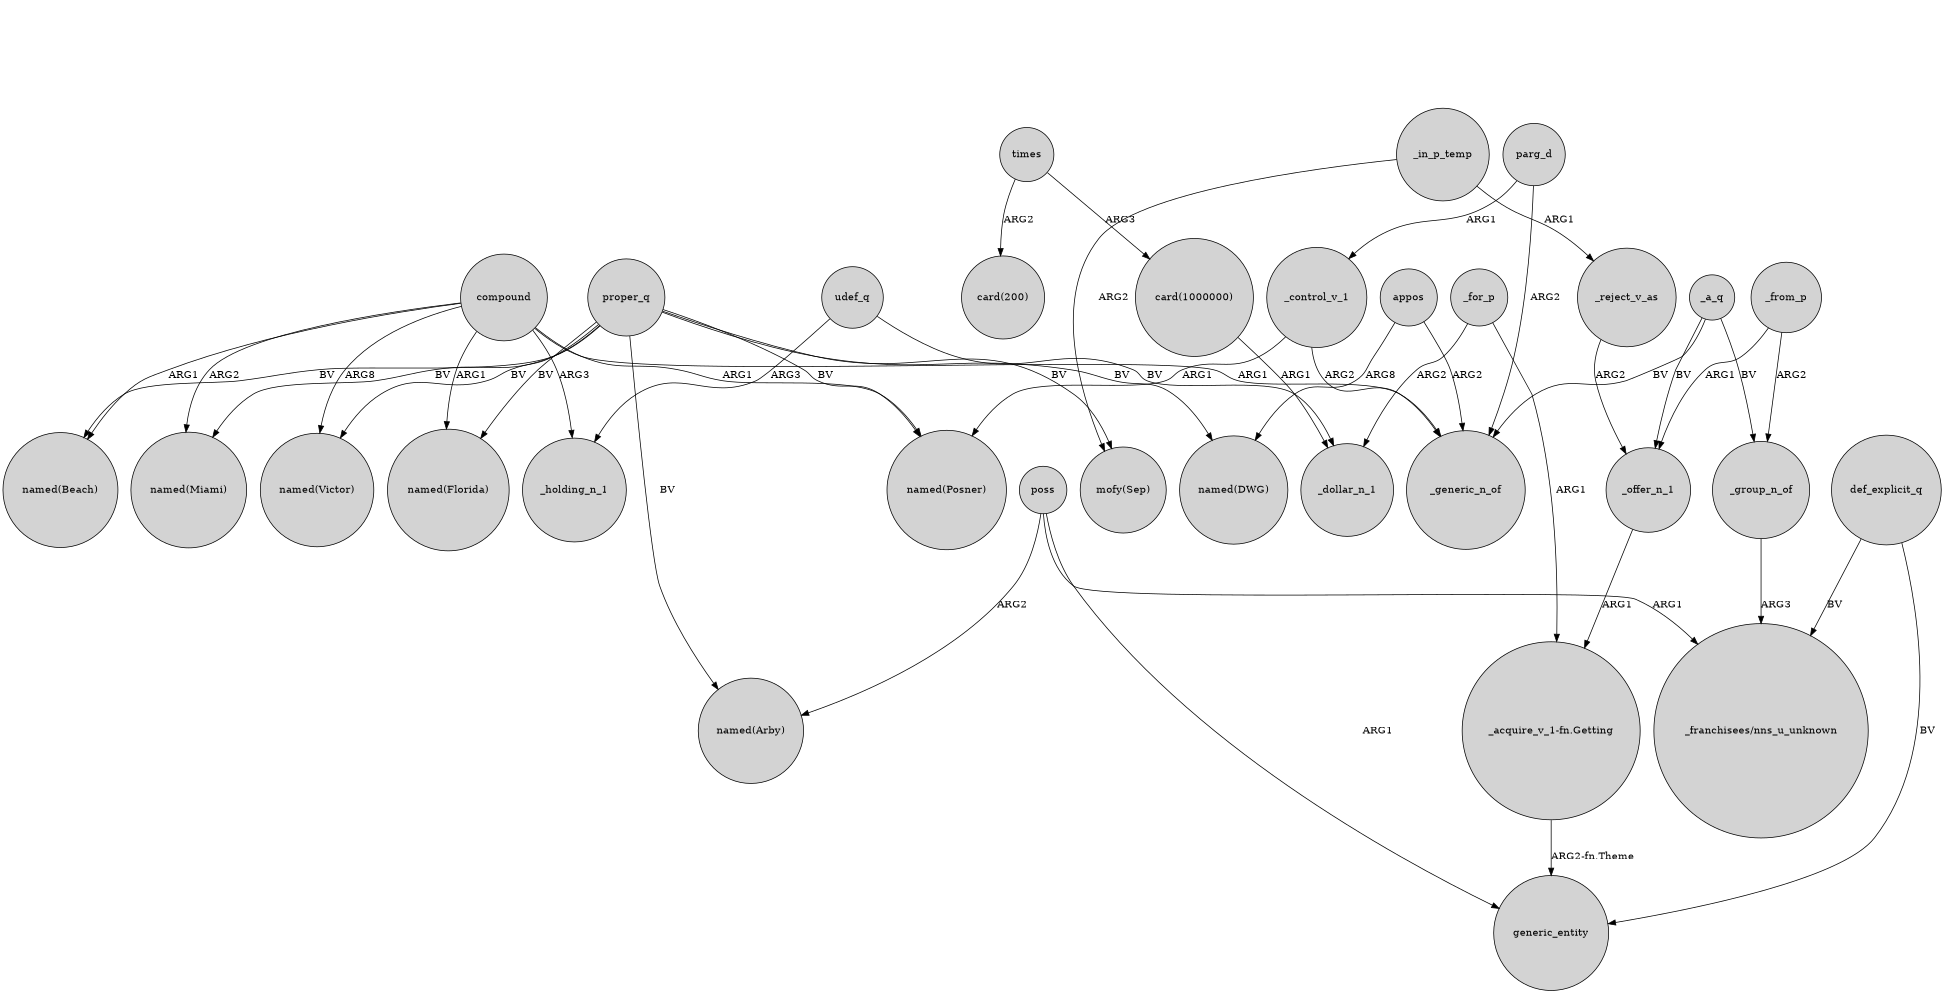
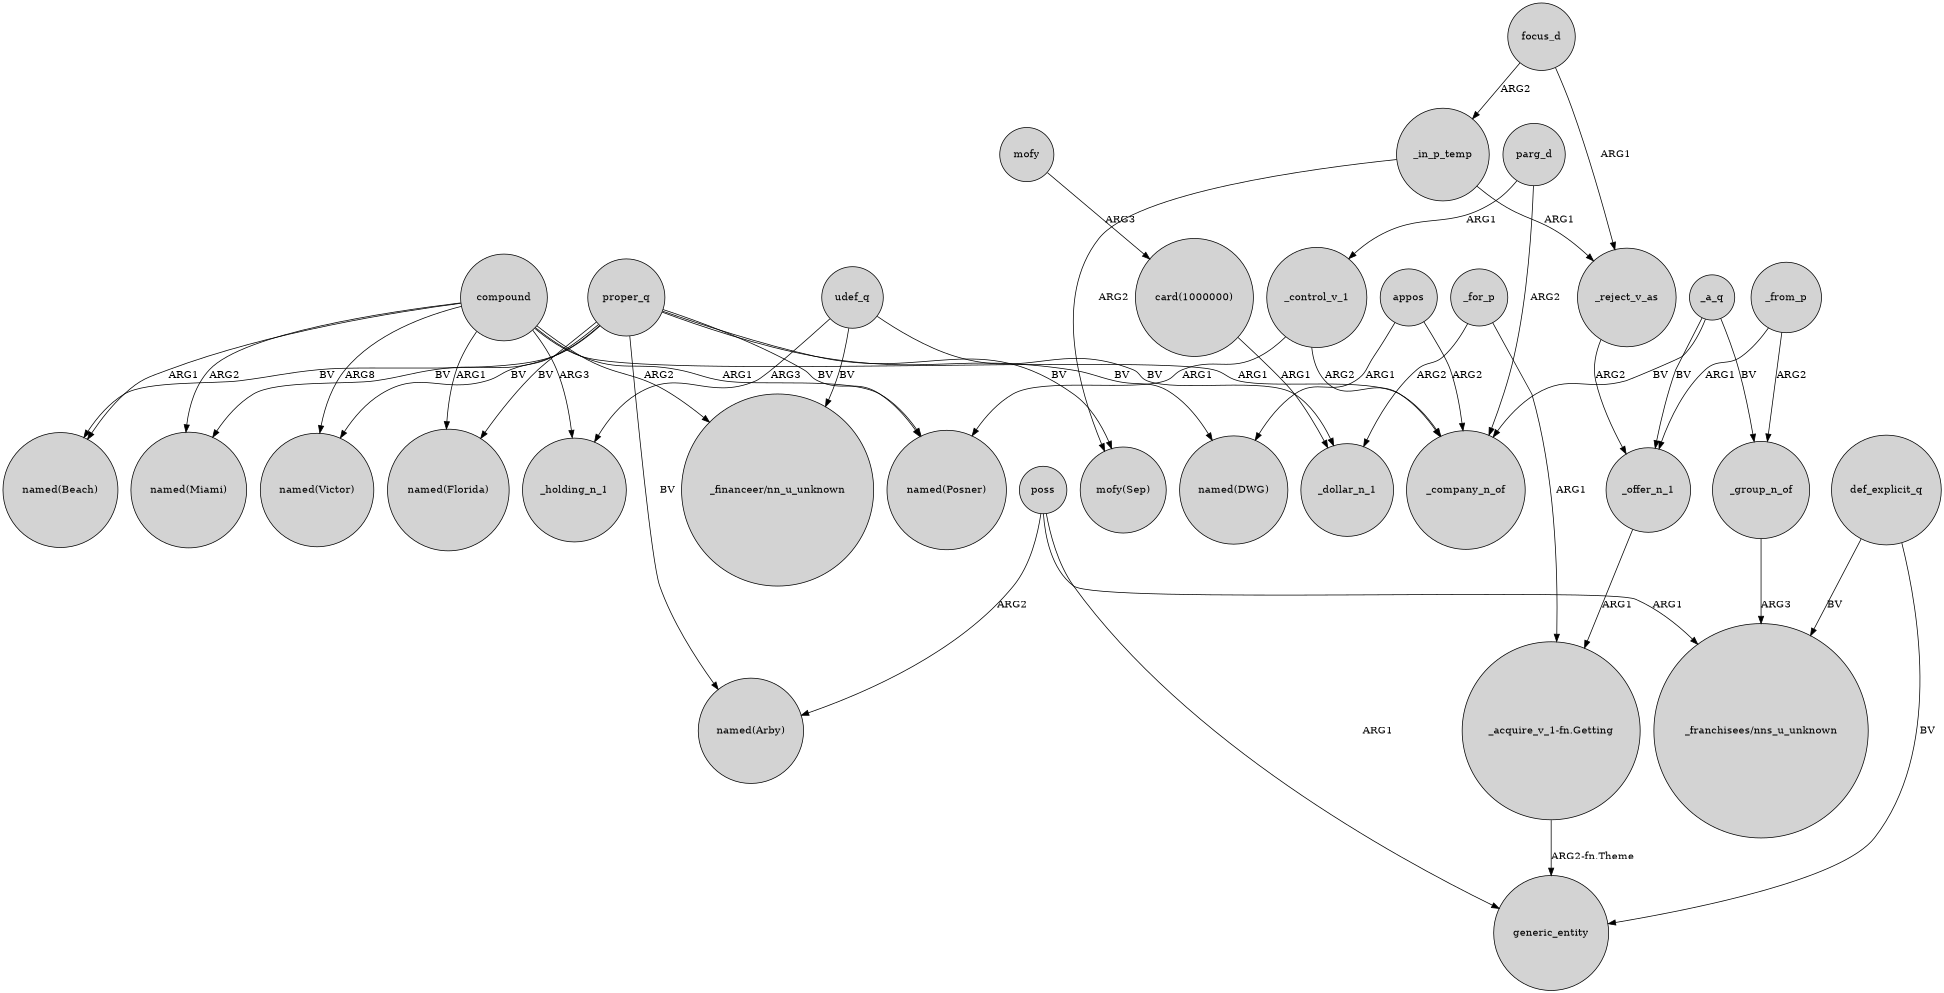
none -> (1542, 37)
(1027, 155) -> (1027, 155)
(1003, 297) -> none
(1381, 375) -> (1381, 375)
none -> (778, 490)
(1466, 490) -> (1466, 490)
